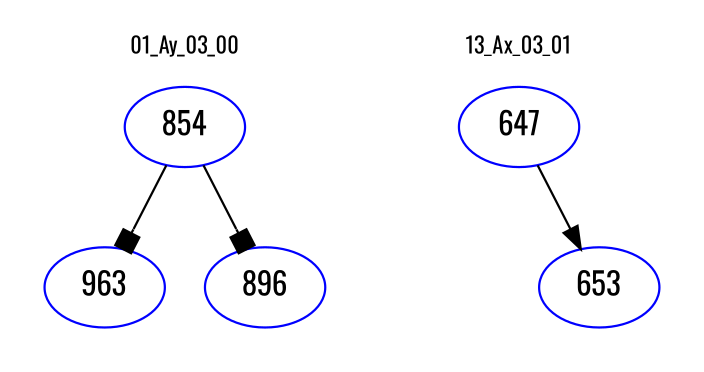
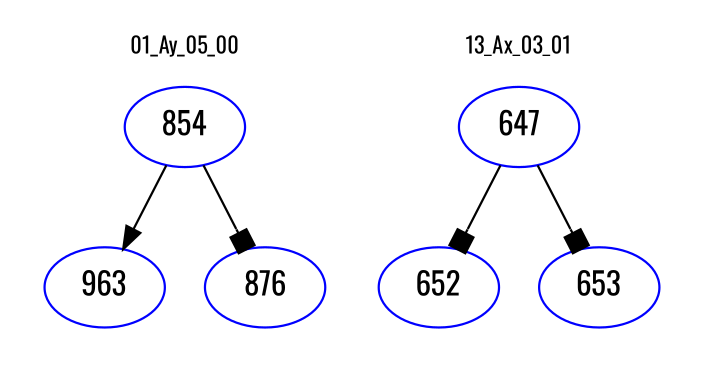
(185, 48) -> (185, 48)
(150, 197) -> (150, 197)
(554, 197) -> (554, 197)
(265, 287) -> (265, 287)
none -> (439, 287)
